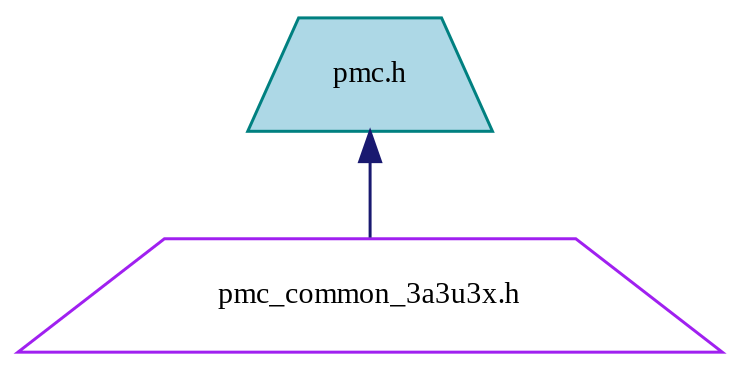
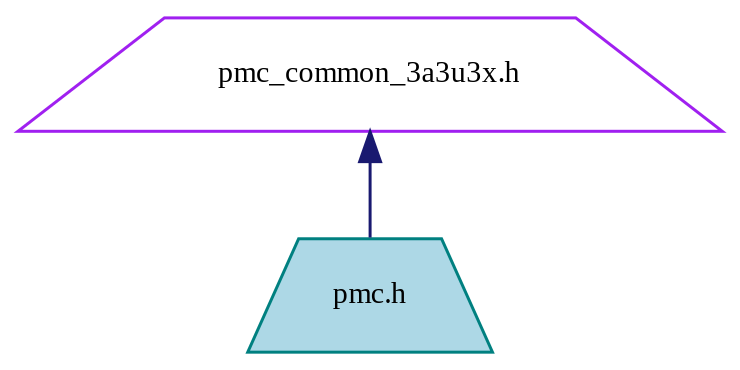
(370, 200) -> (370, 200)
